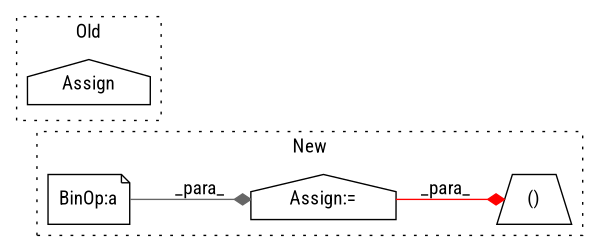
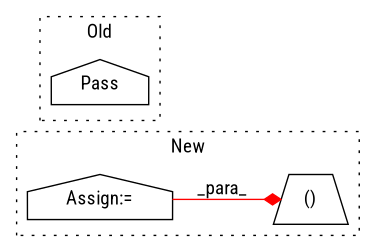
(89, 84) -> (100, 84)
(89, 199) -> none
